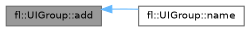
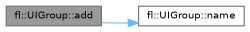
(125, 9) -> (115, 23)
